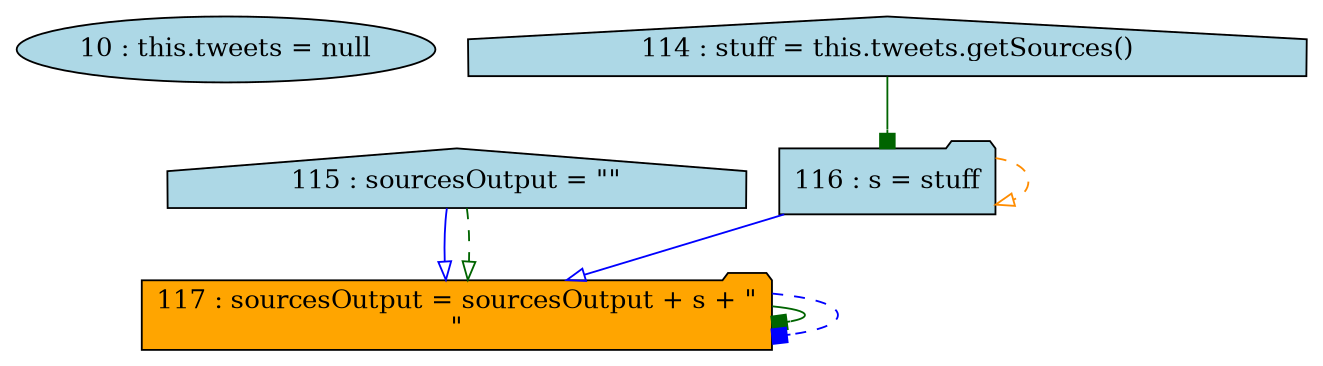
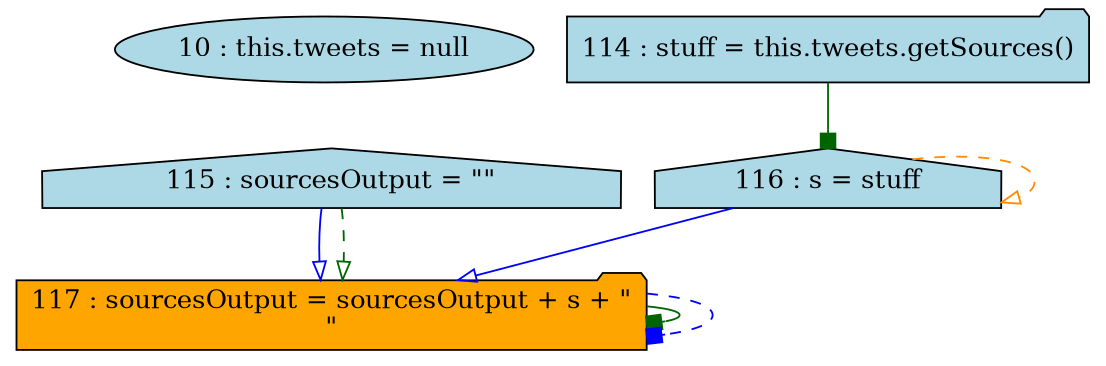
(887, 49) -> (828, 49)
(887, 181) -> (828, 181)
